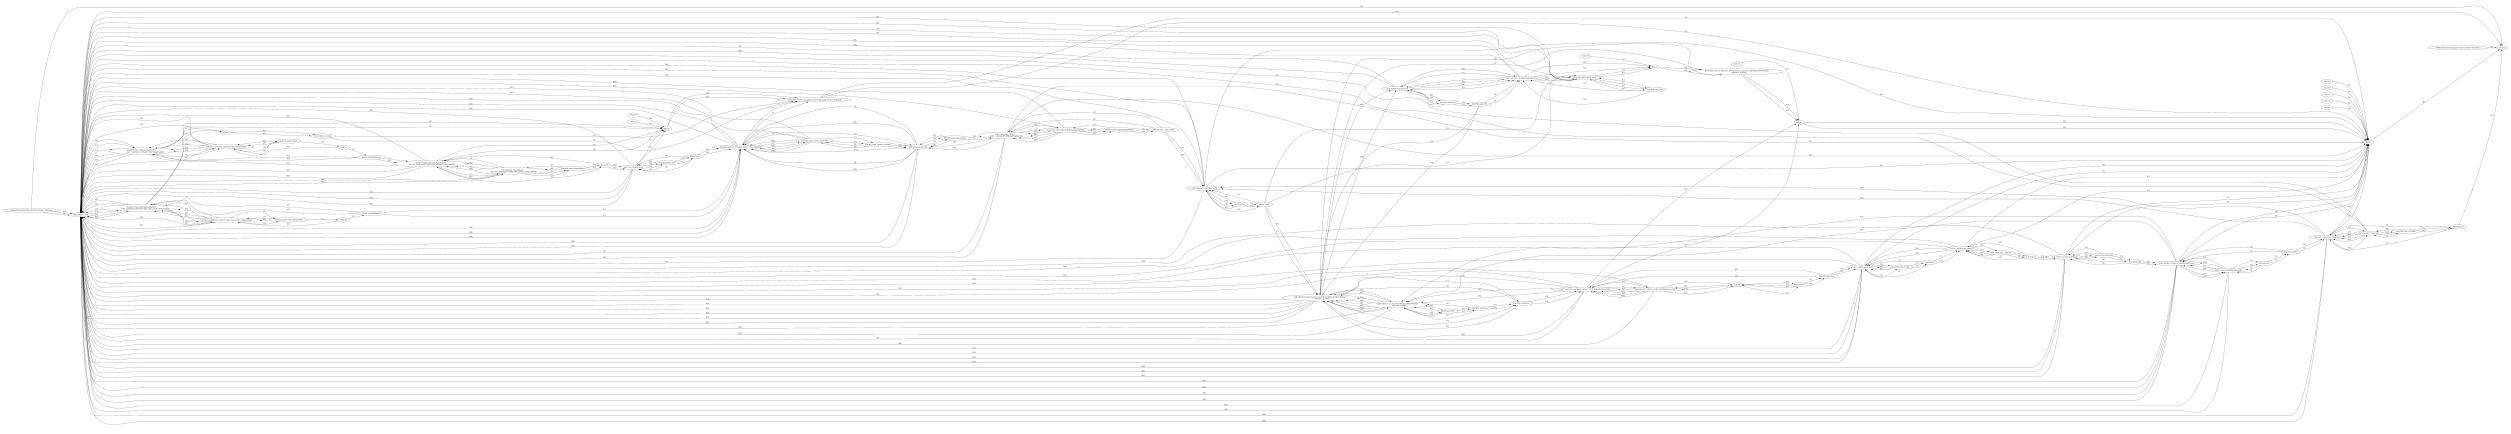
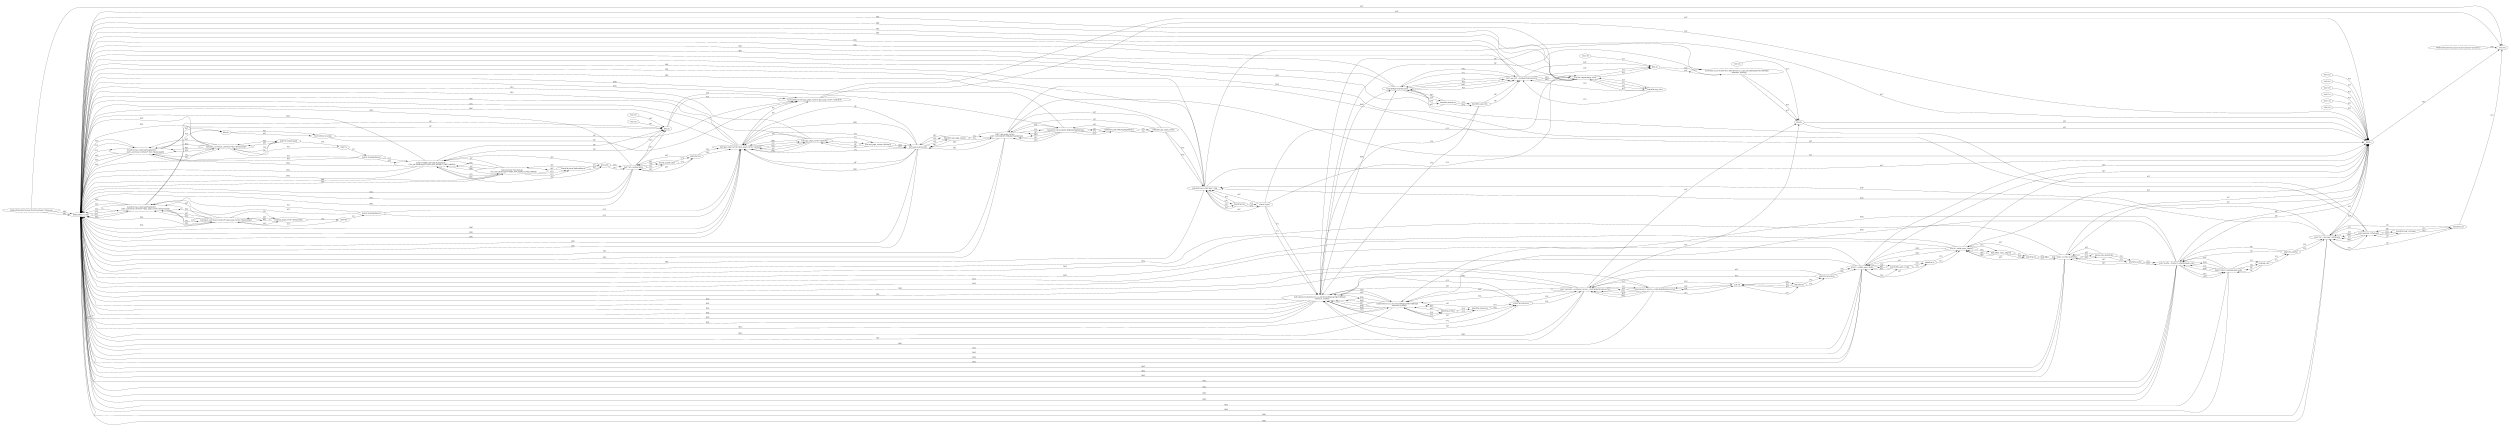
none -> (2327, 75)
